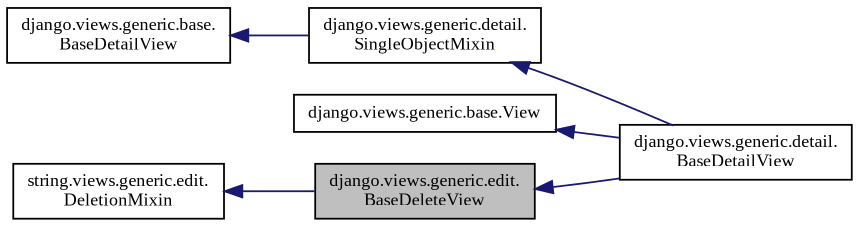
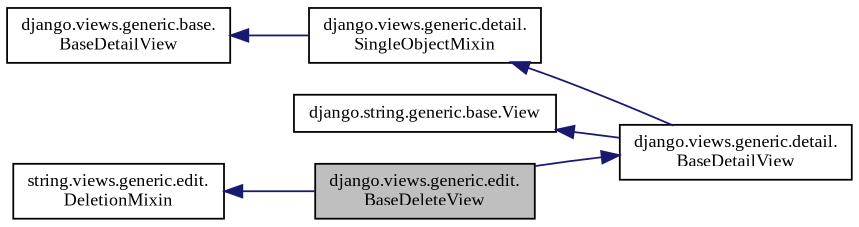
(425, 113) -> (425, 113)
(586, 183) -> (568, 161)
